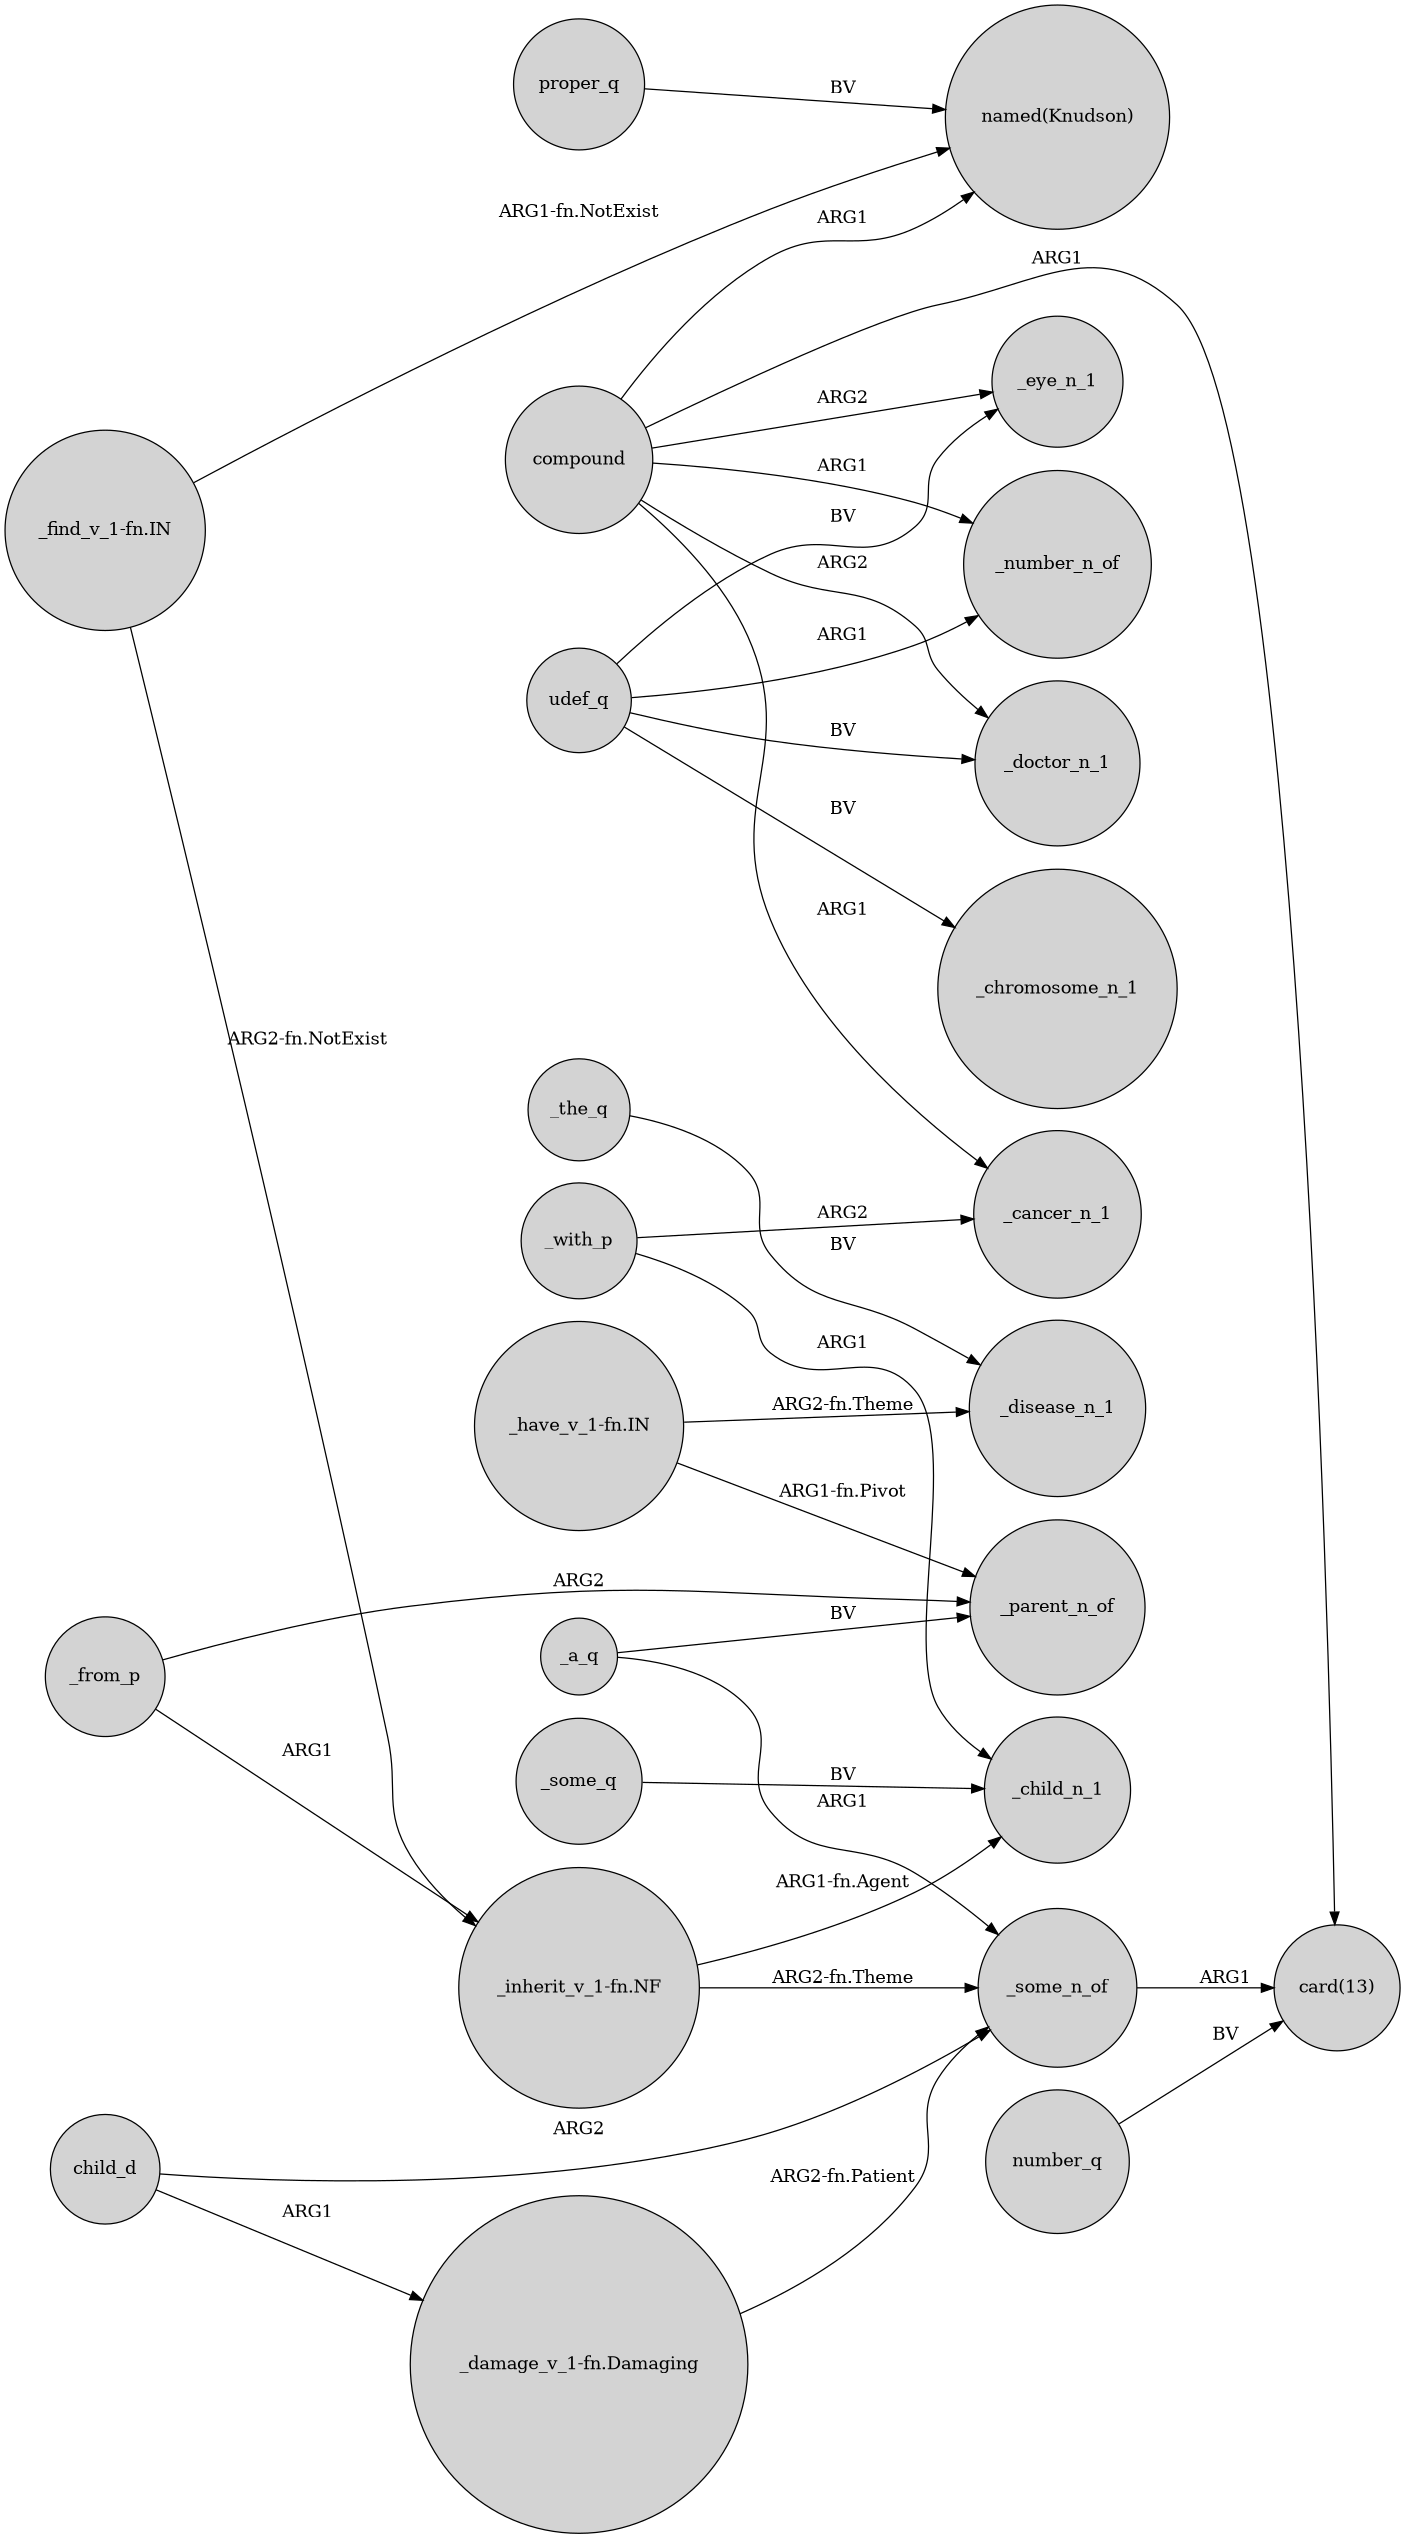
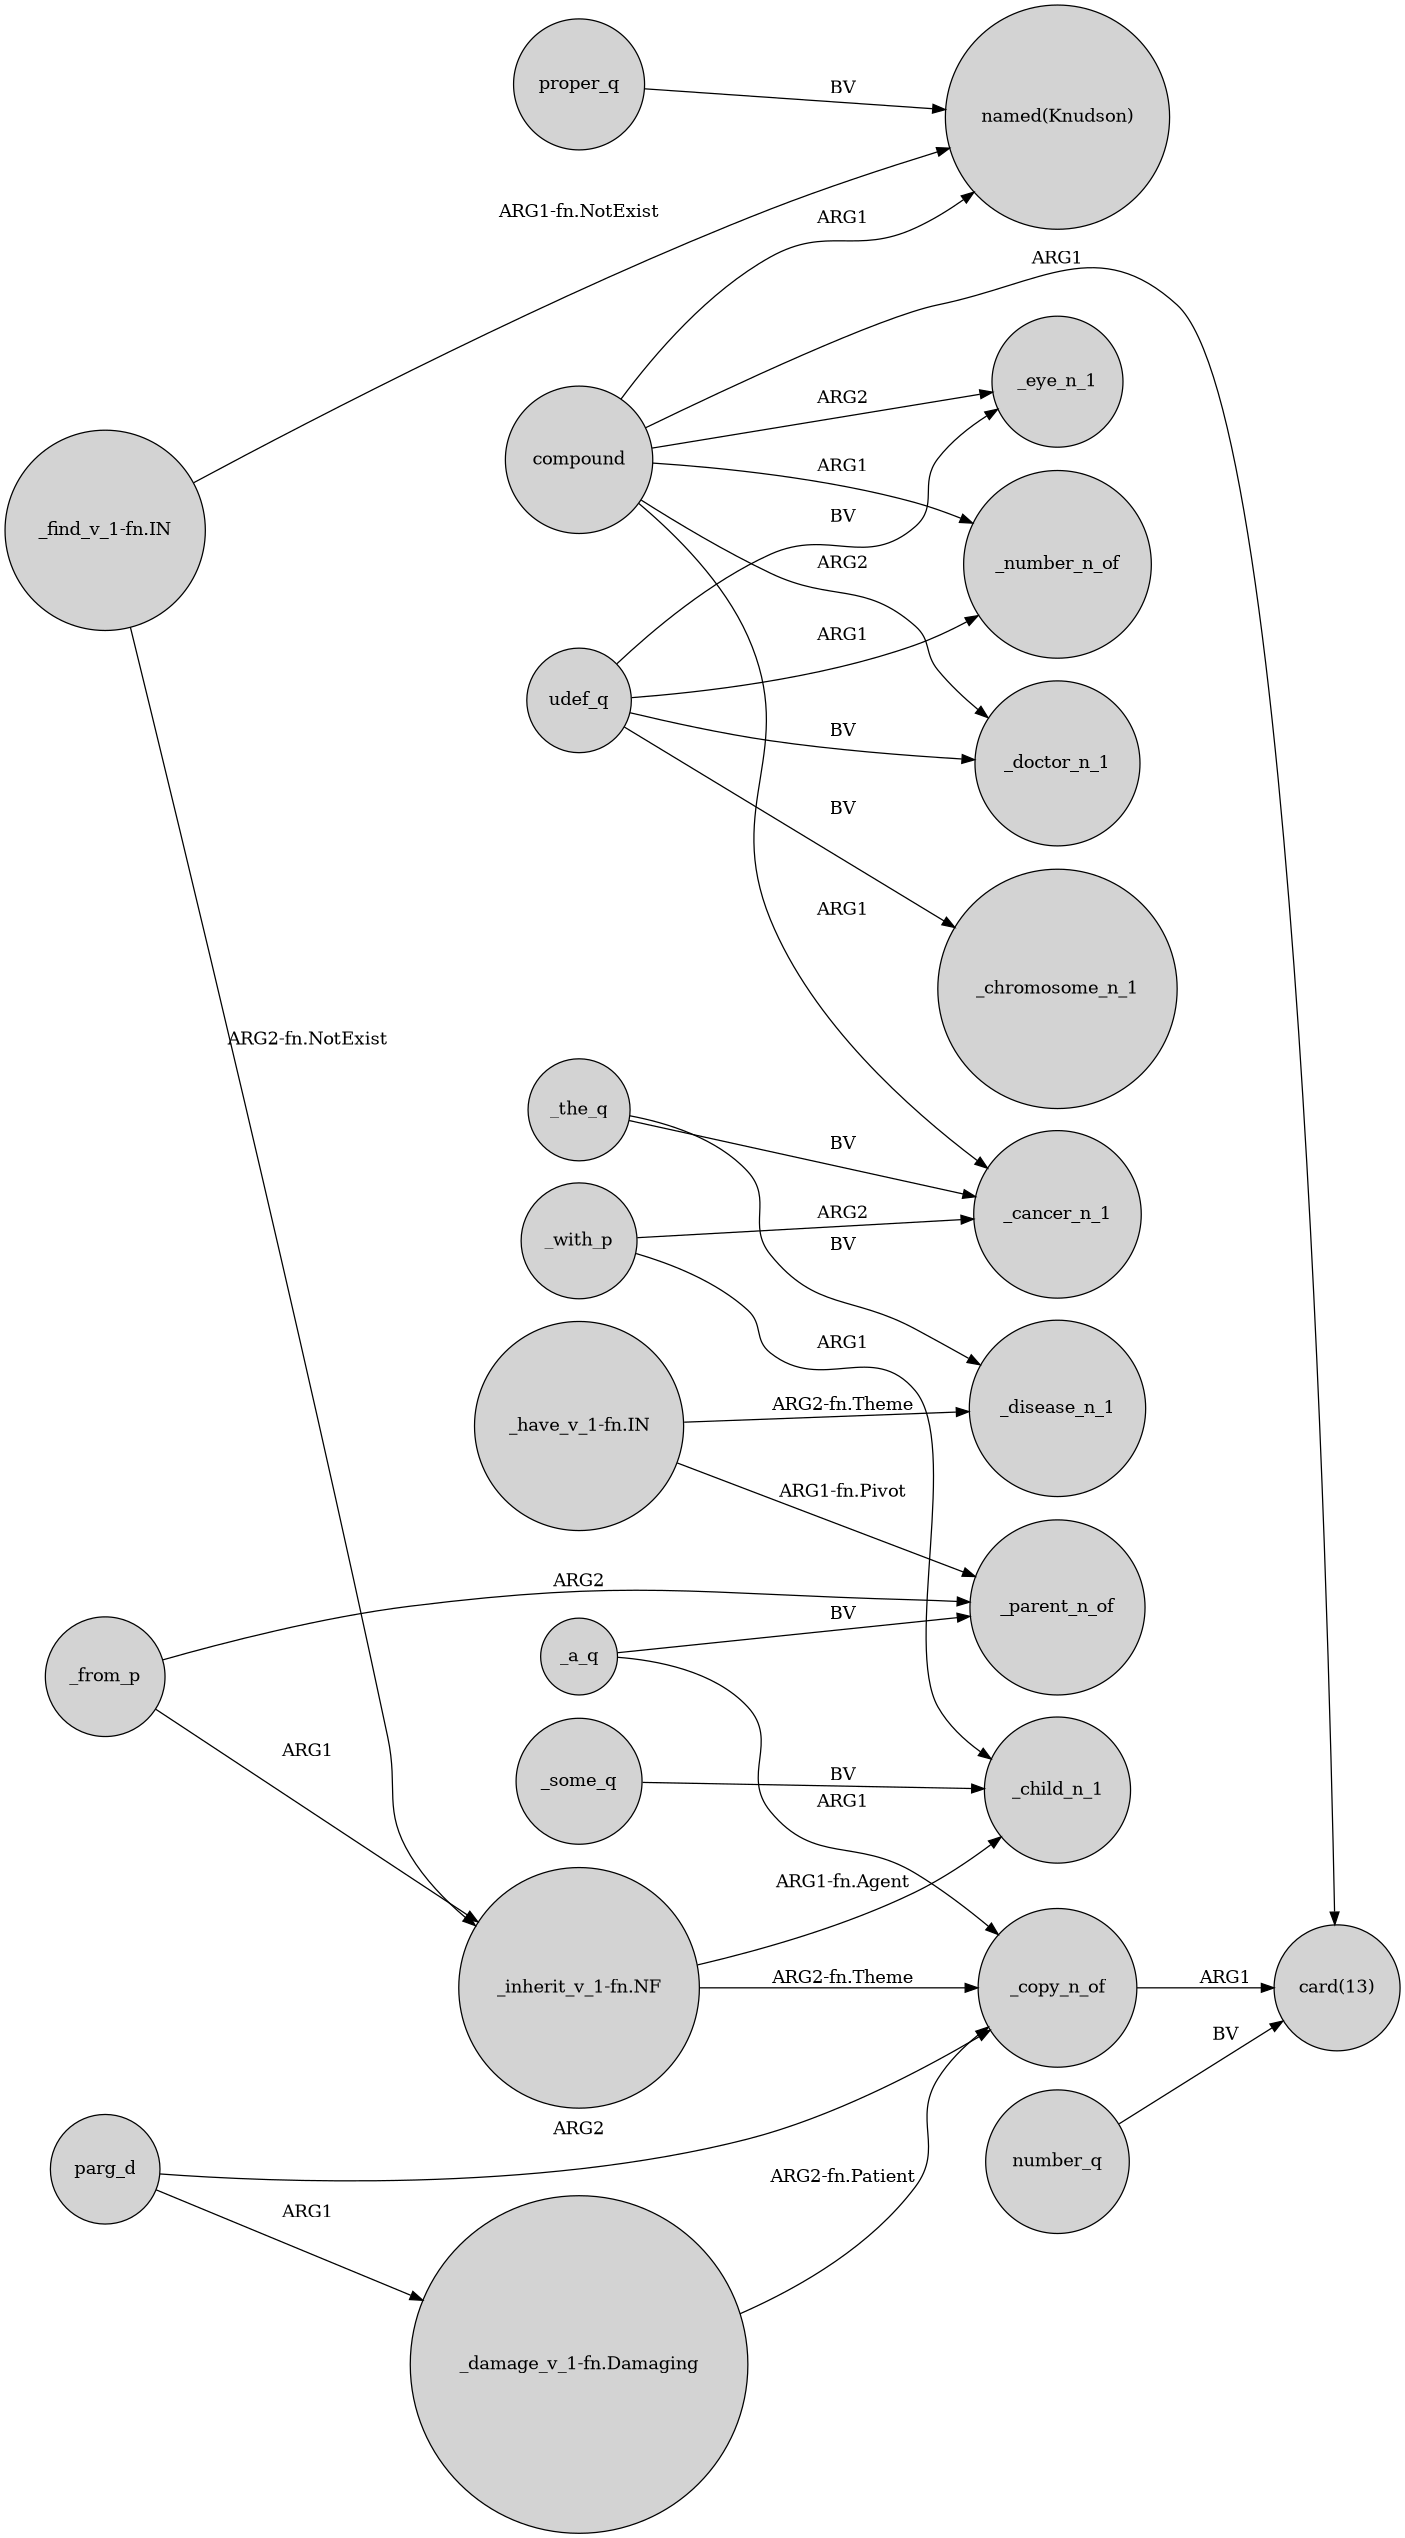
none -> (796, 1157)
(1057, 1988) -> (1057, 1988)
(105, 2169) -> (105, 2169)
